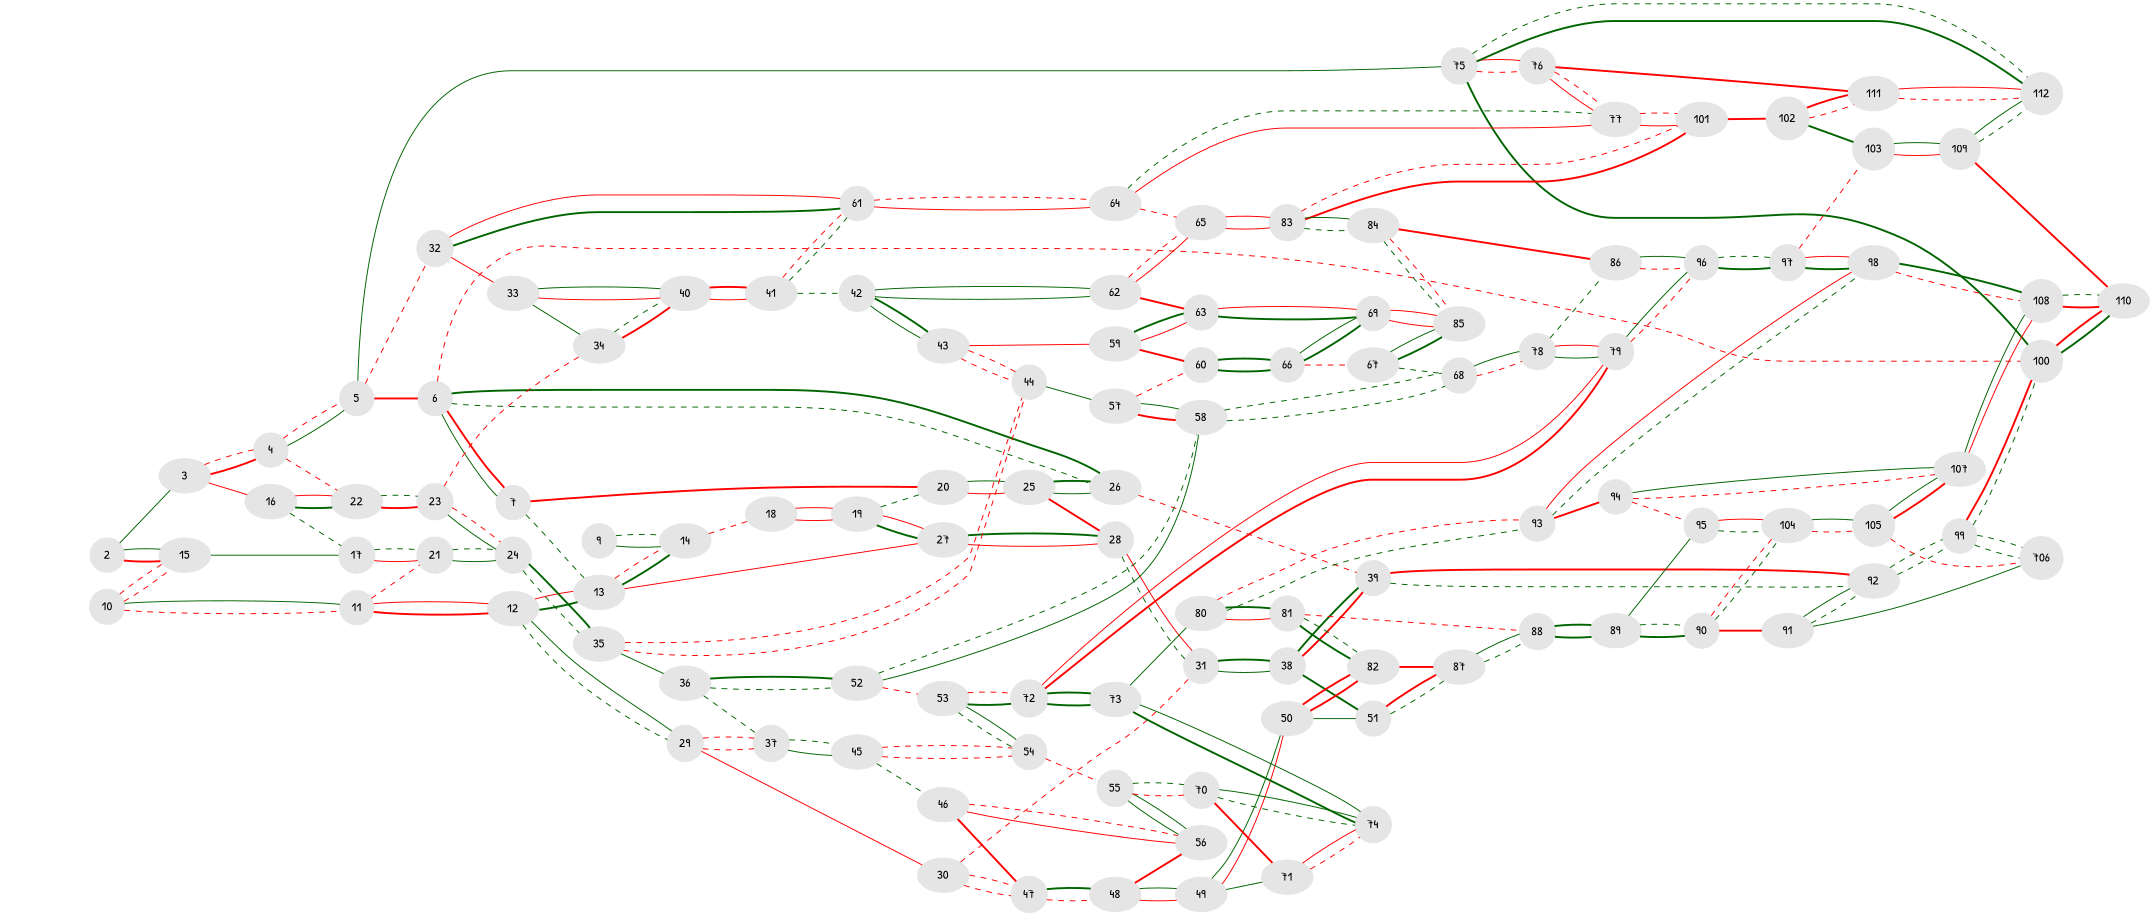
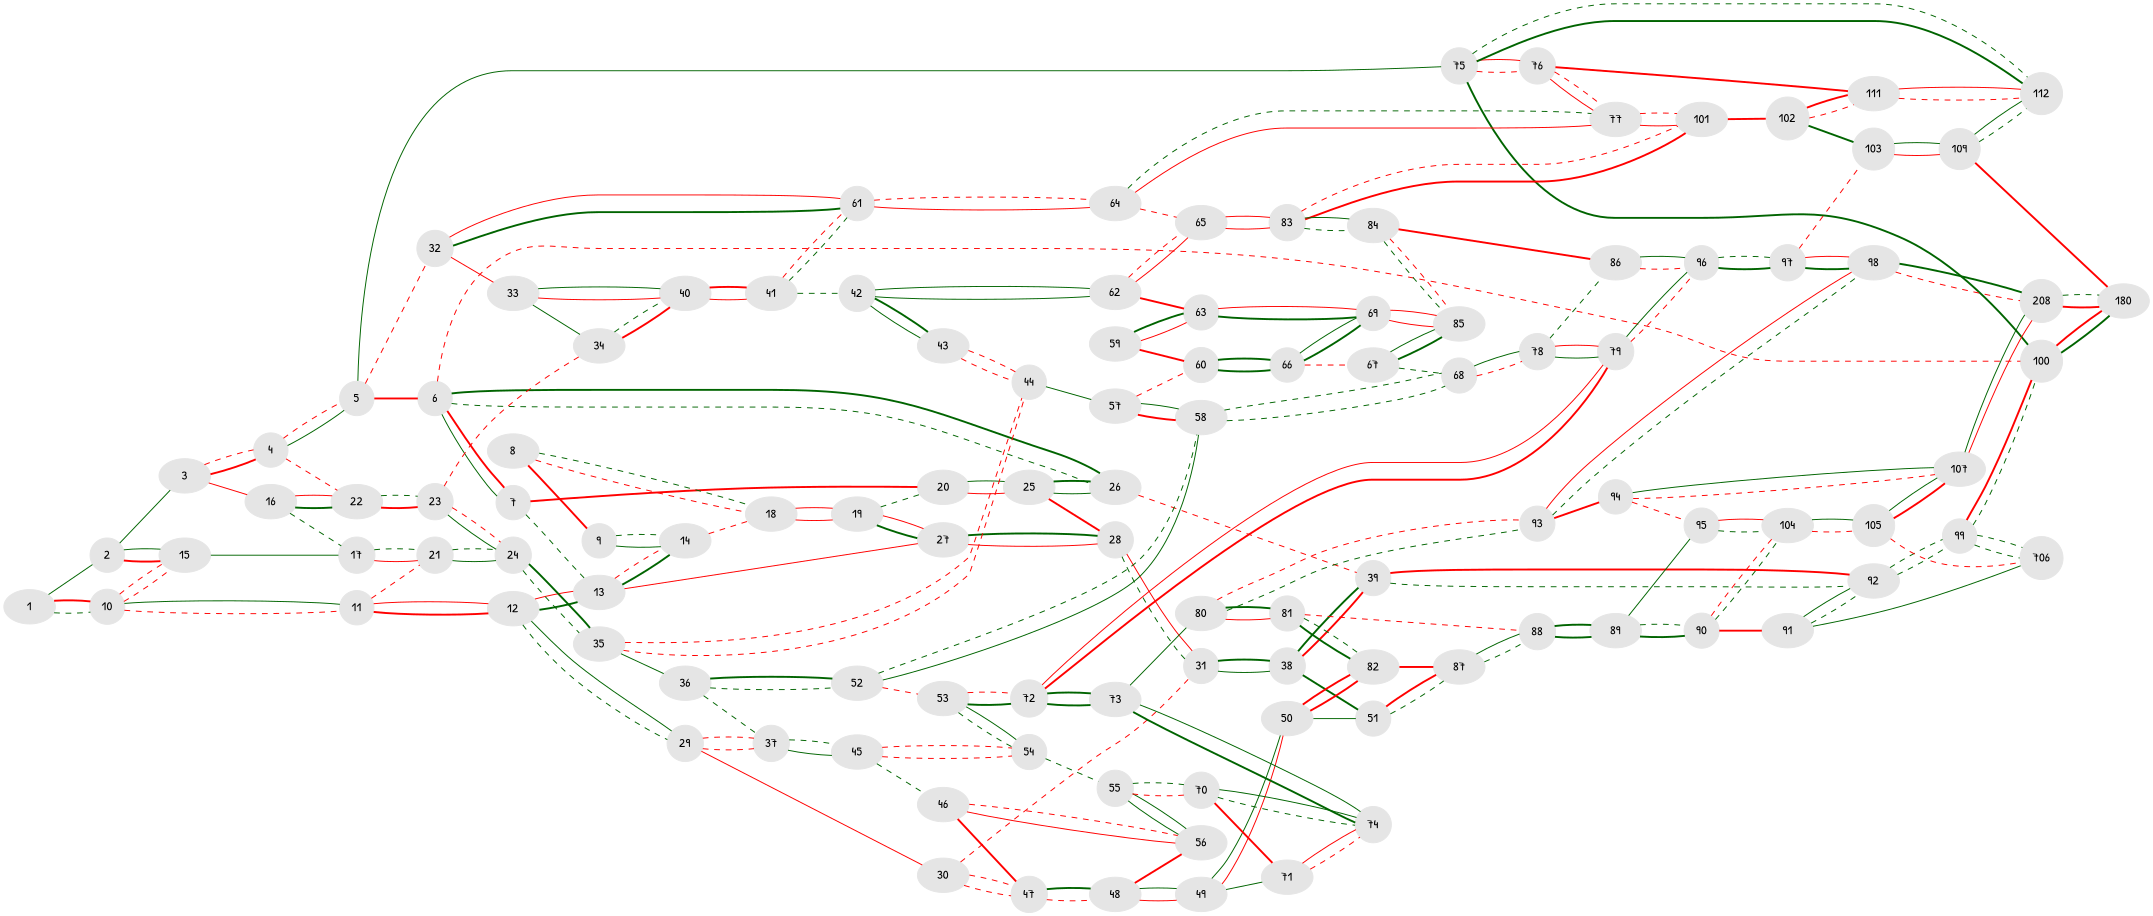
(2042, 301) -> (2042, 301)
(2124, 301) -> (2124, 301)
(1029, 345) -> none
none -> (513, 451)
none -> (30, 607)
(1069, 769) -> (1069, 769)
